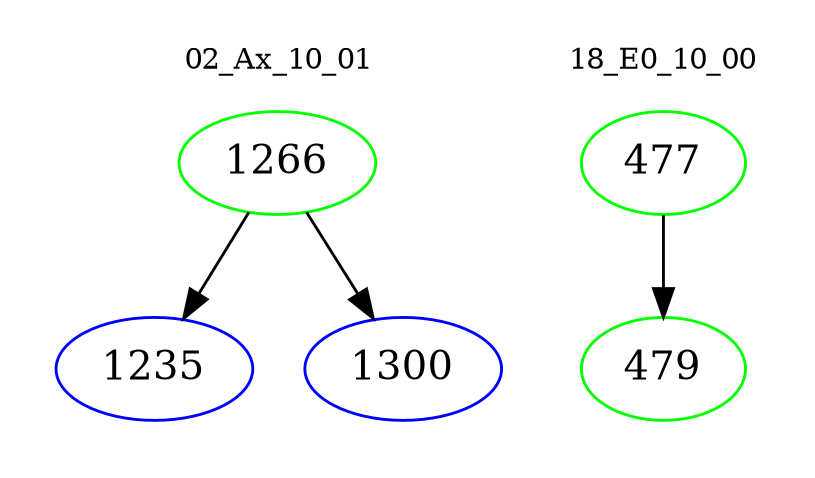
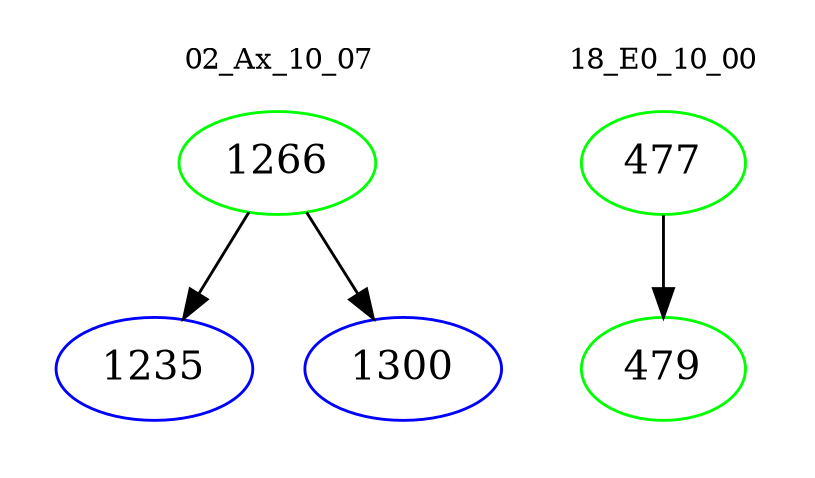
(279, 61) -> (279, 61)
